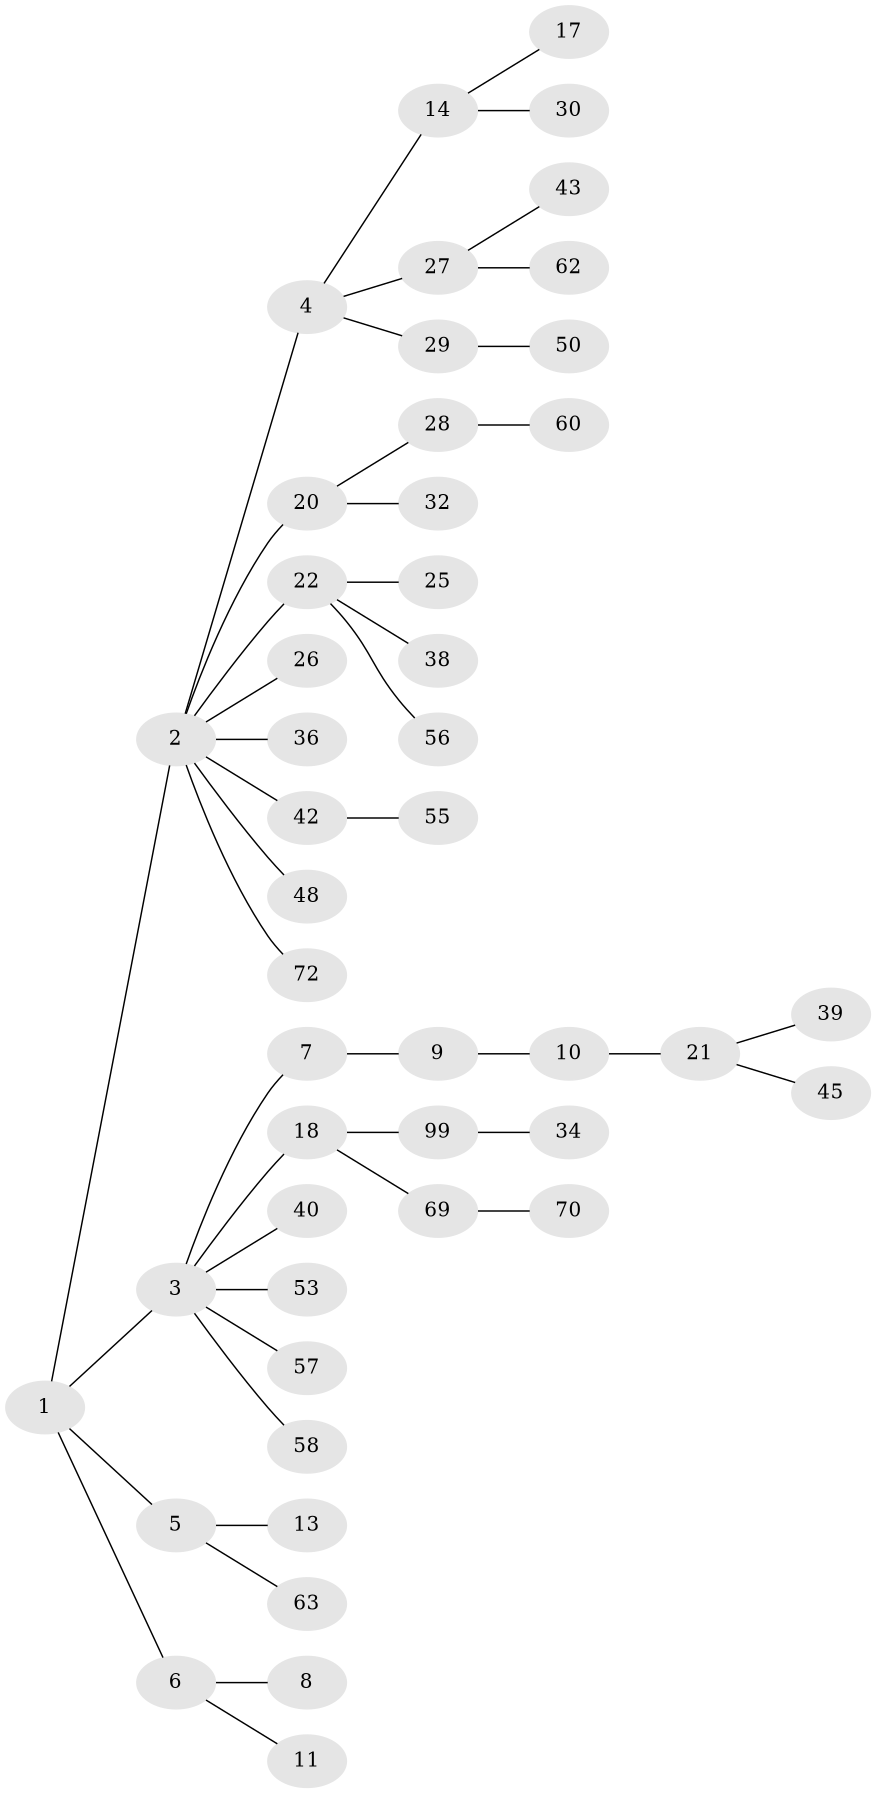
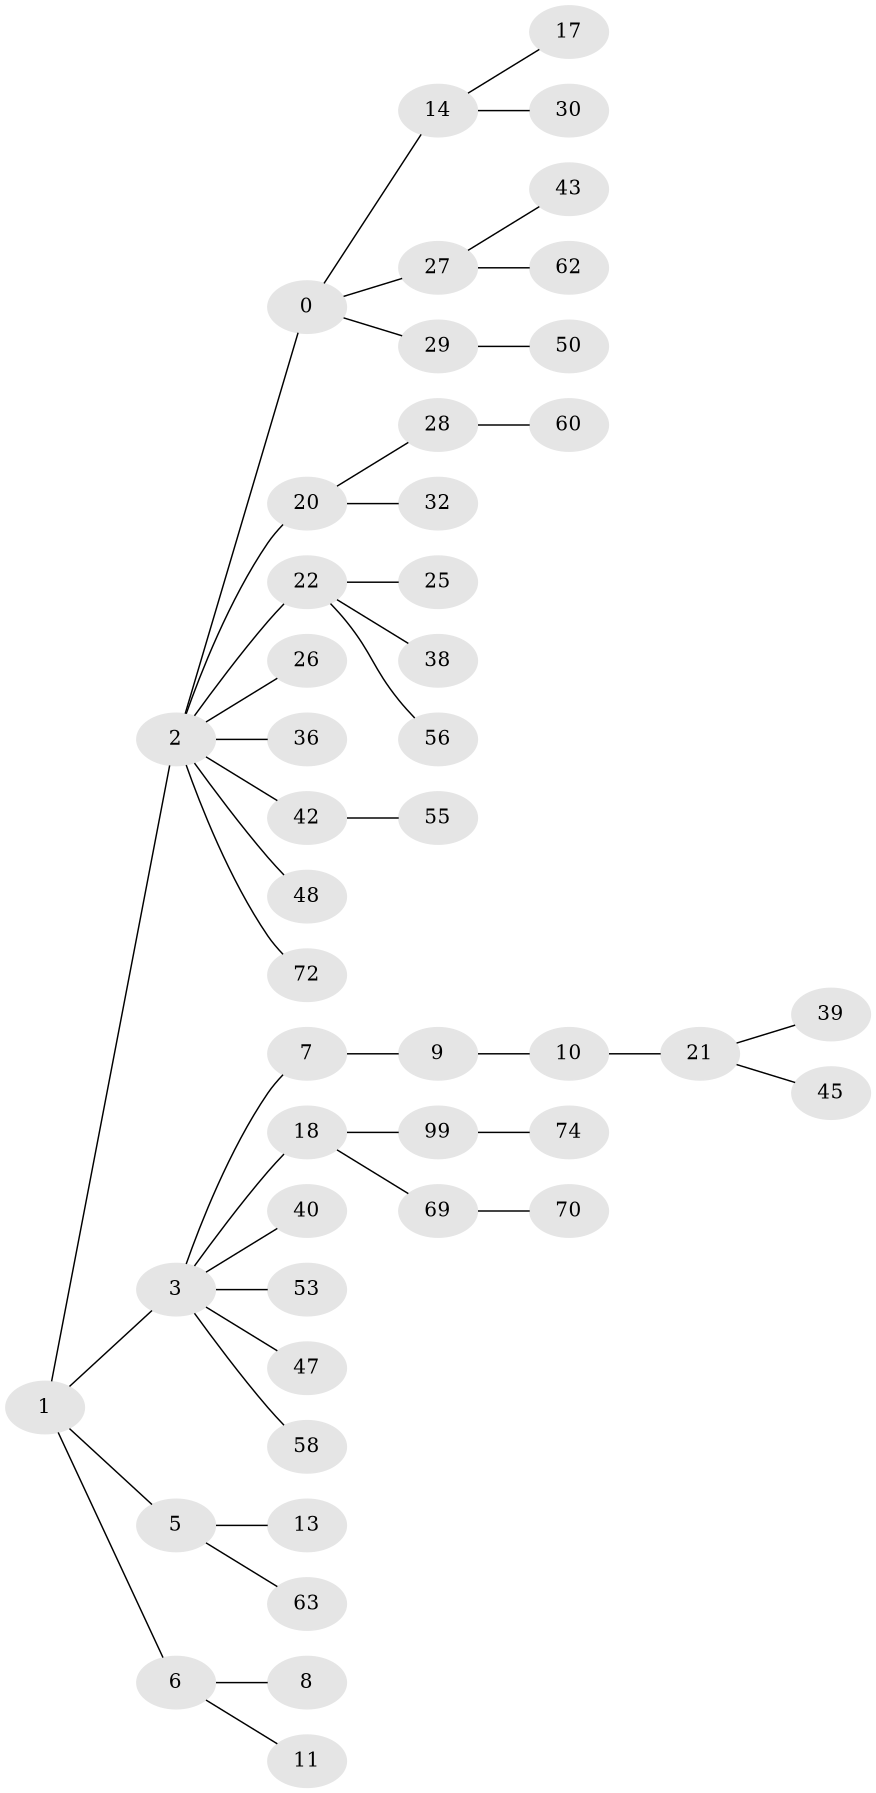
(307, 307) -> (307, 307)
(569, 1132) -> (569, 1132)
(307, 1368) -> (307, 1368)
